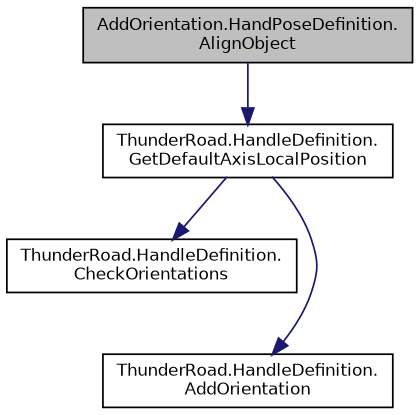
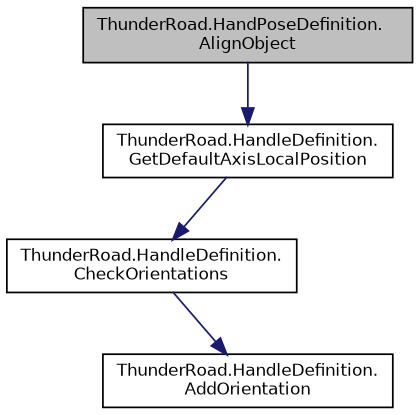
(248, 35) -> (248, 35)
(316, 257) -> (194, 317)
